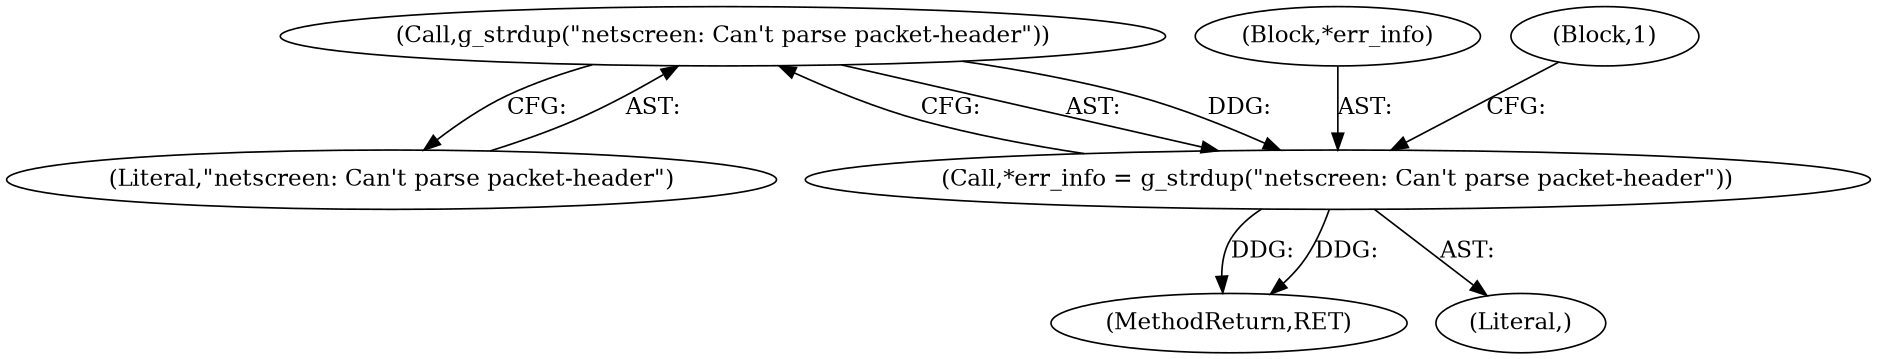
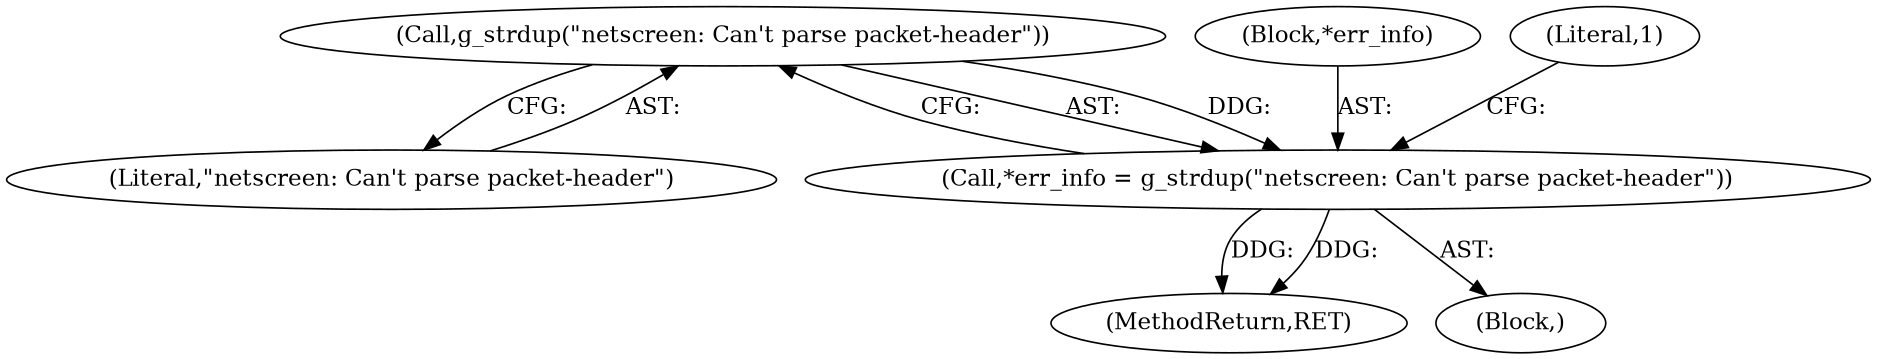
(1605, 36) -> (1605, 36)
(1521, 323) -> (1521, 323)
